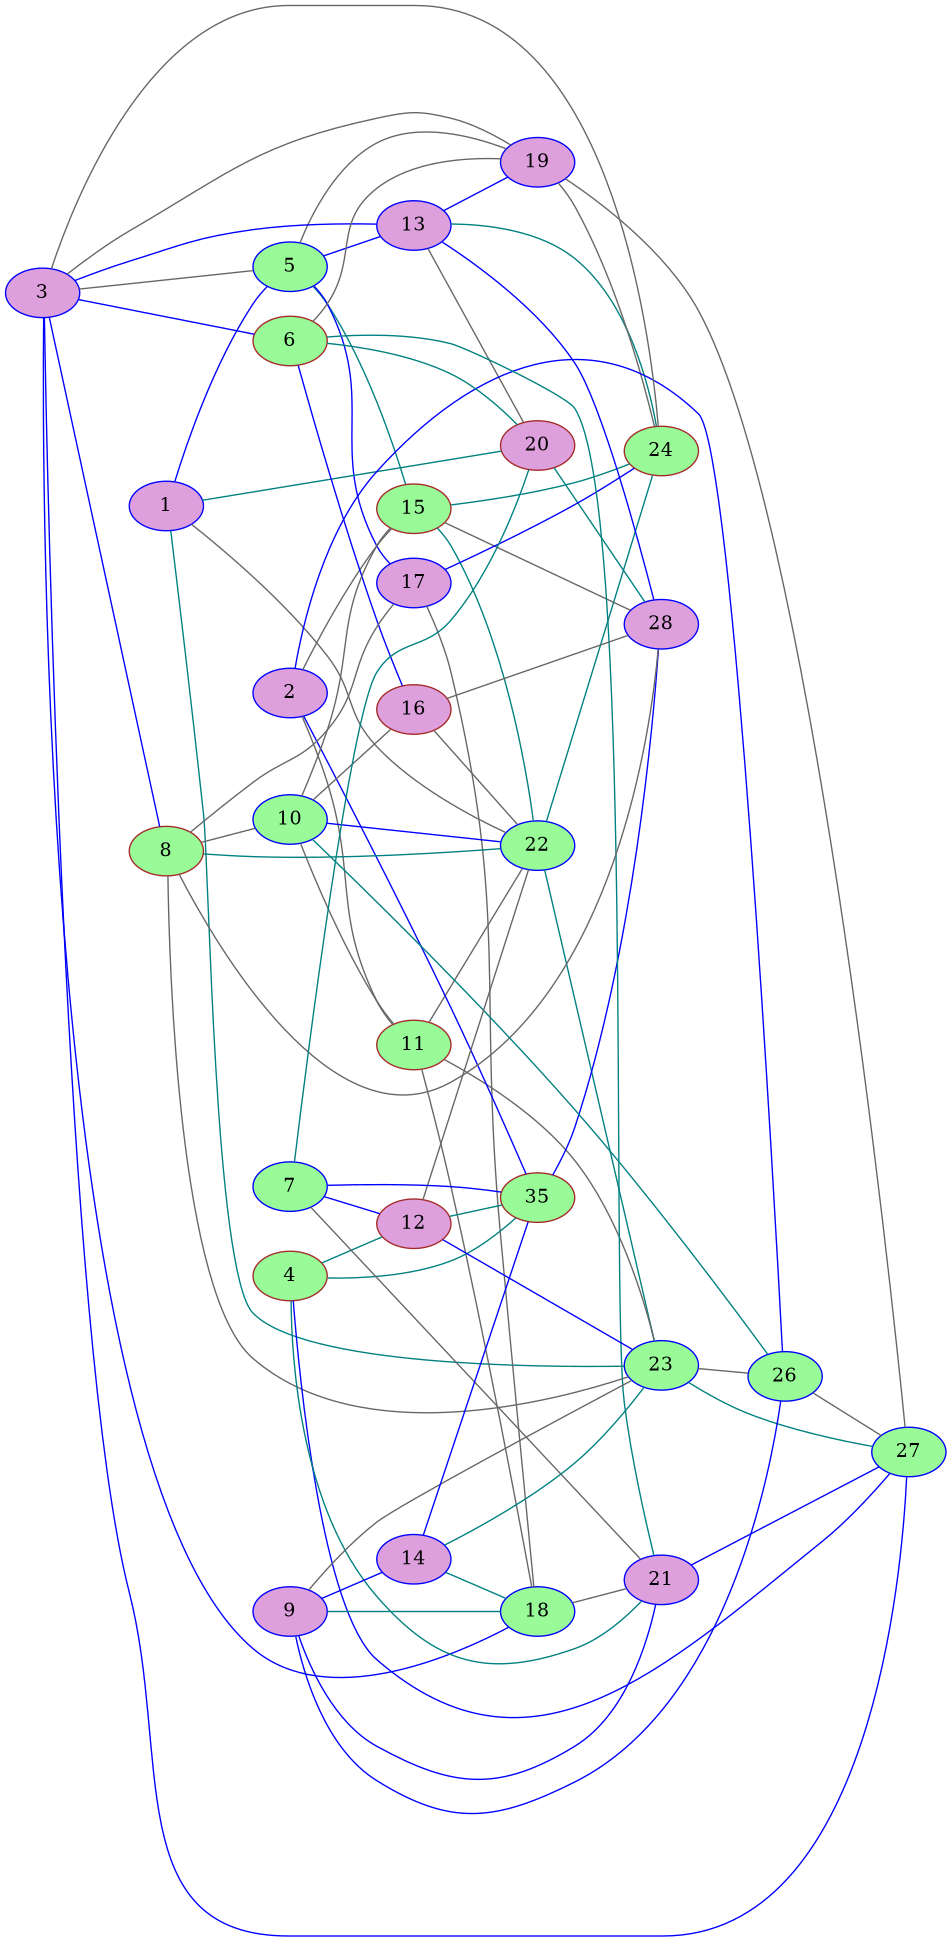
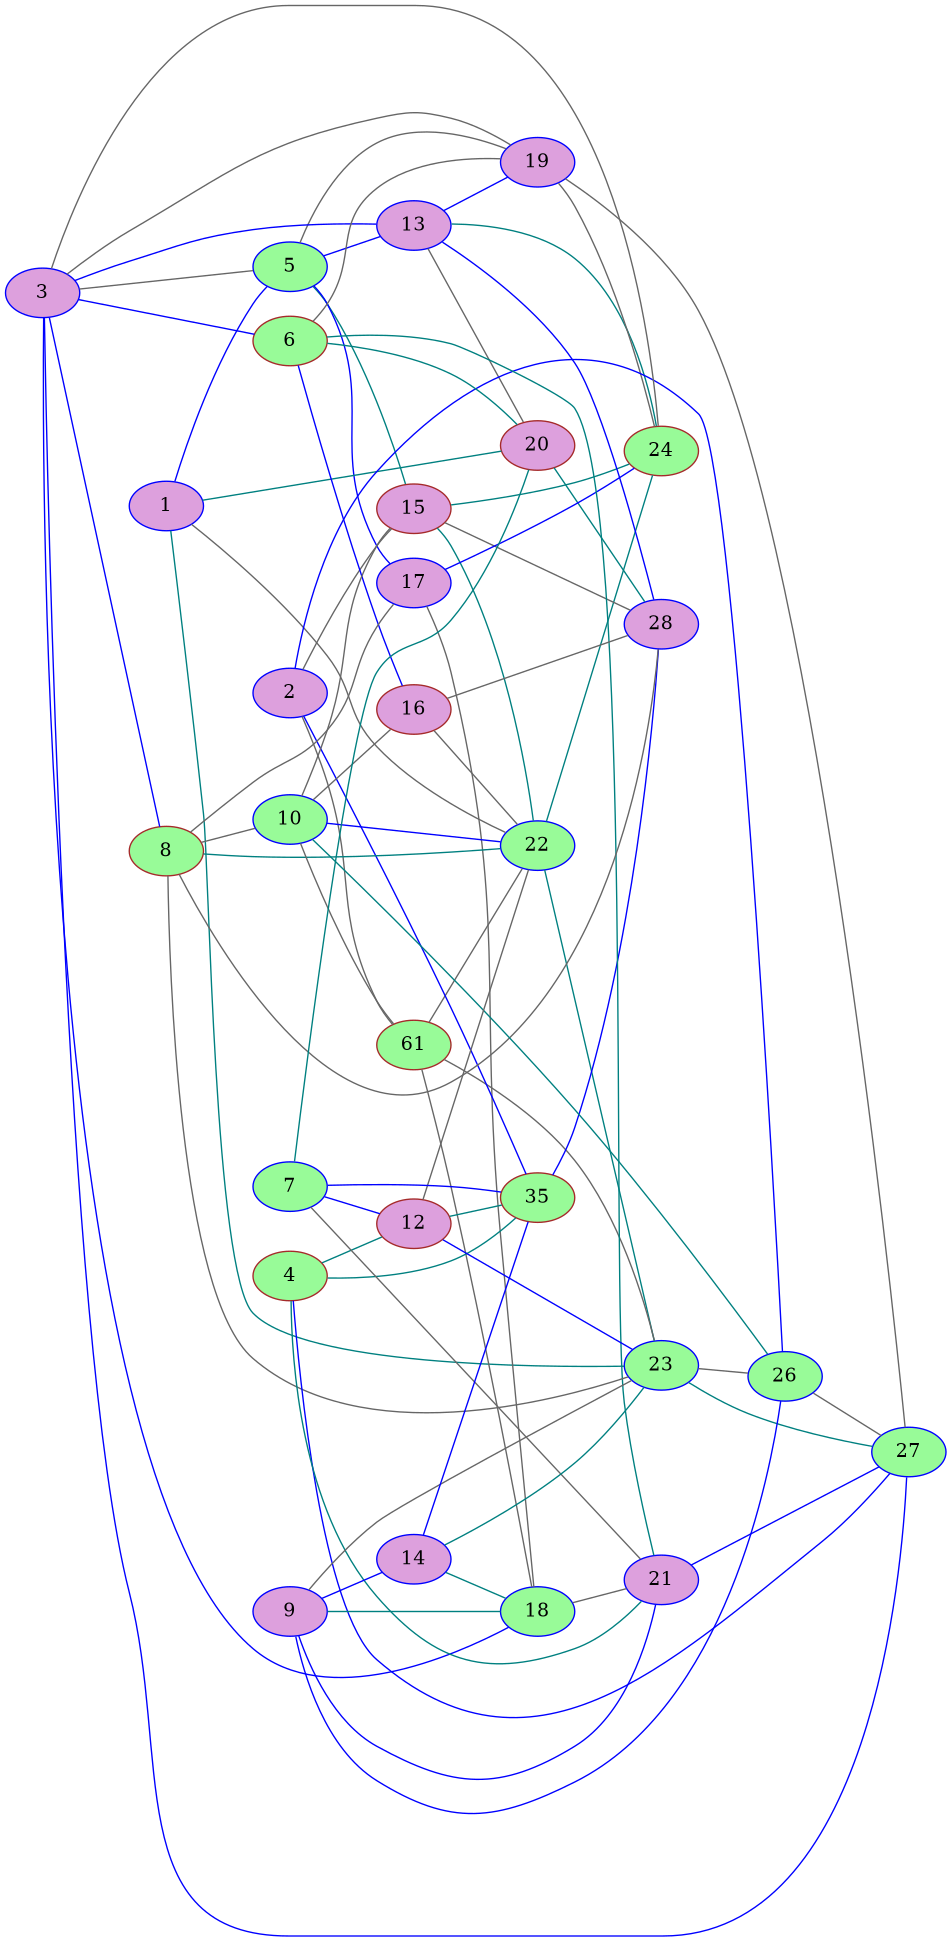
(414, 509) -> (414, 509)
(414, 1045) -> (414, 1045)
